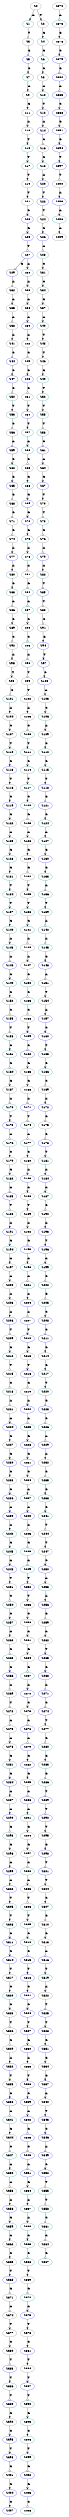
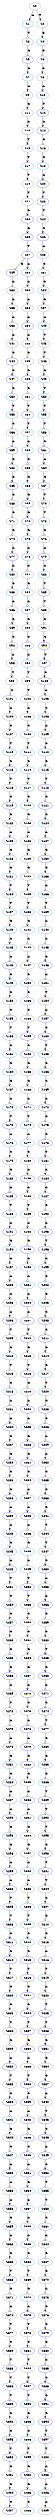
none -> (45, 2270)
